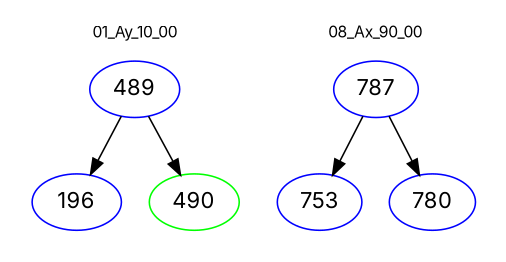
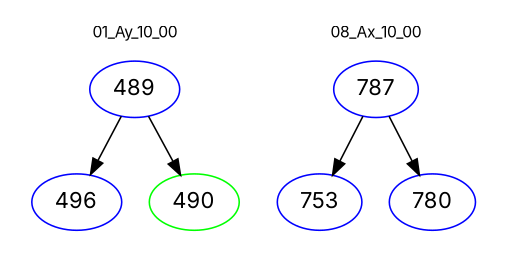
(376, 34) -> (376, 34)
(77, 202) -> (77, 202)
